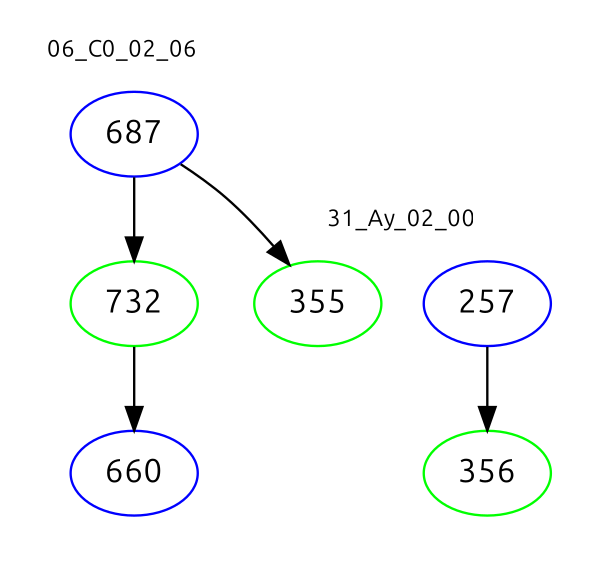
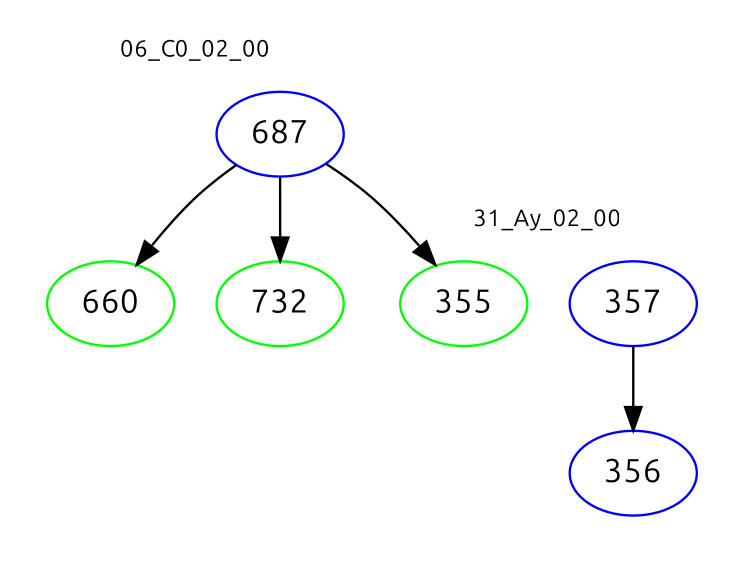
(122, 51) -> (195, 51)
(487, 304) -> (633, 304)
(134, 377) -> (191, 202)
(134, 473) -> (111, 304)
(487, 473) -> (633, 473)
